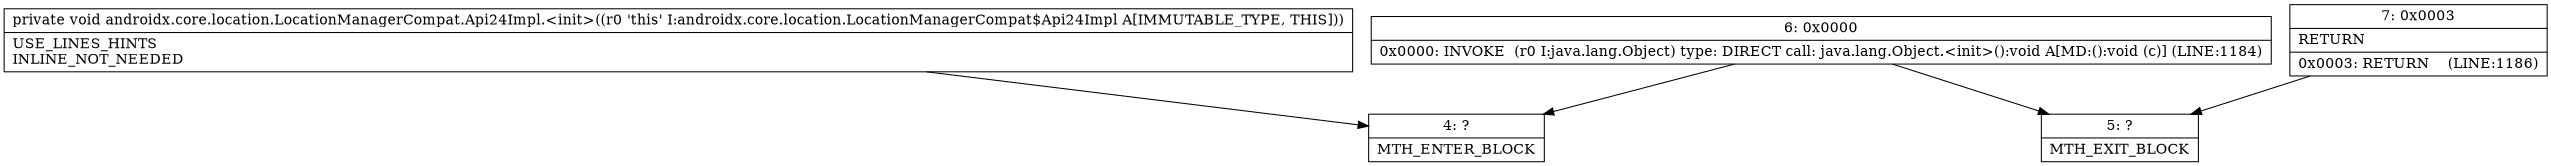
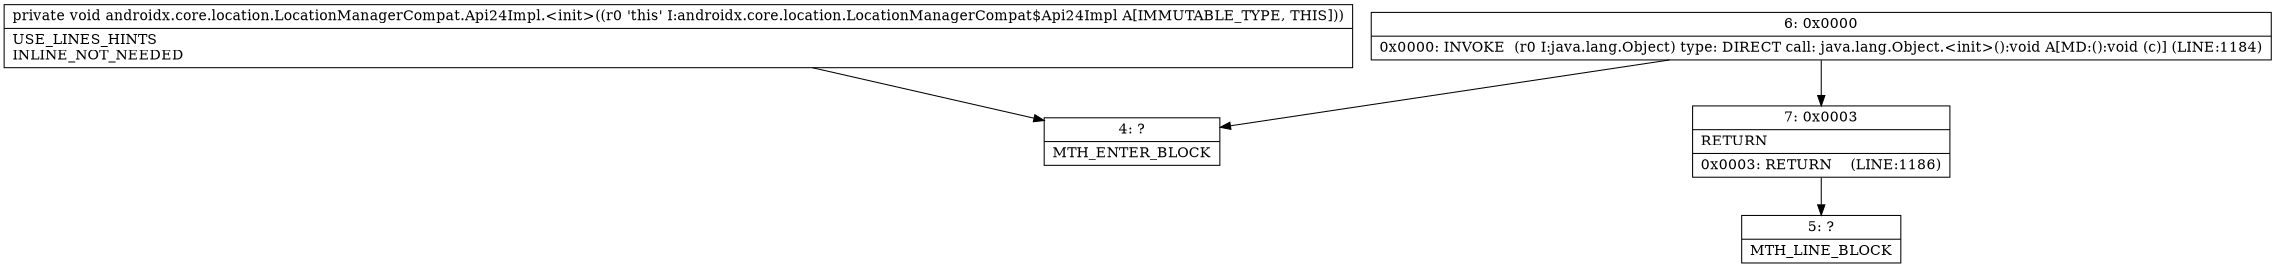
(1966, 88) -> (1821, 78)
(2120, 149) -> (1821, 251)
